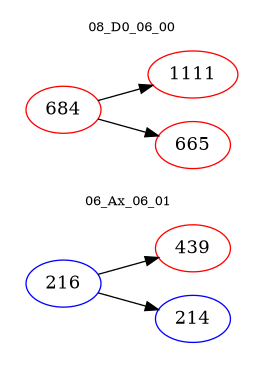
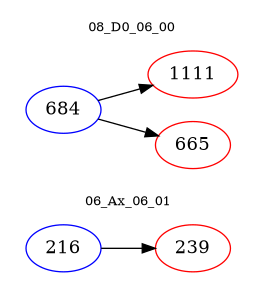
(64, 110) -> (64, 110)
(193, 248) -> (193, 248)
(193, 319) -> none
